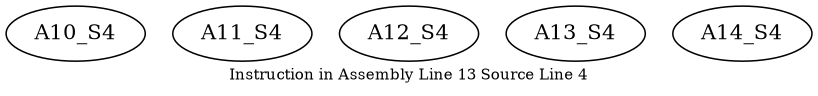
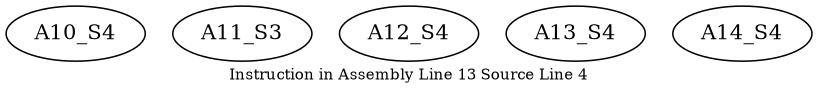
(242, 34) -> (242, 34)
